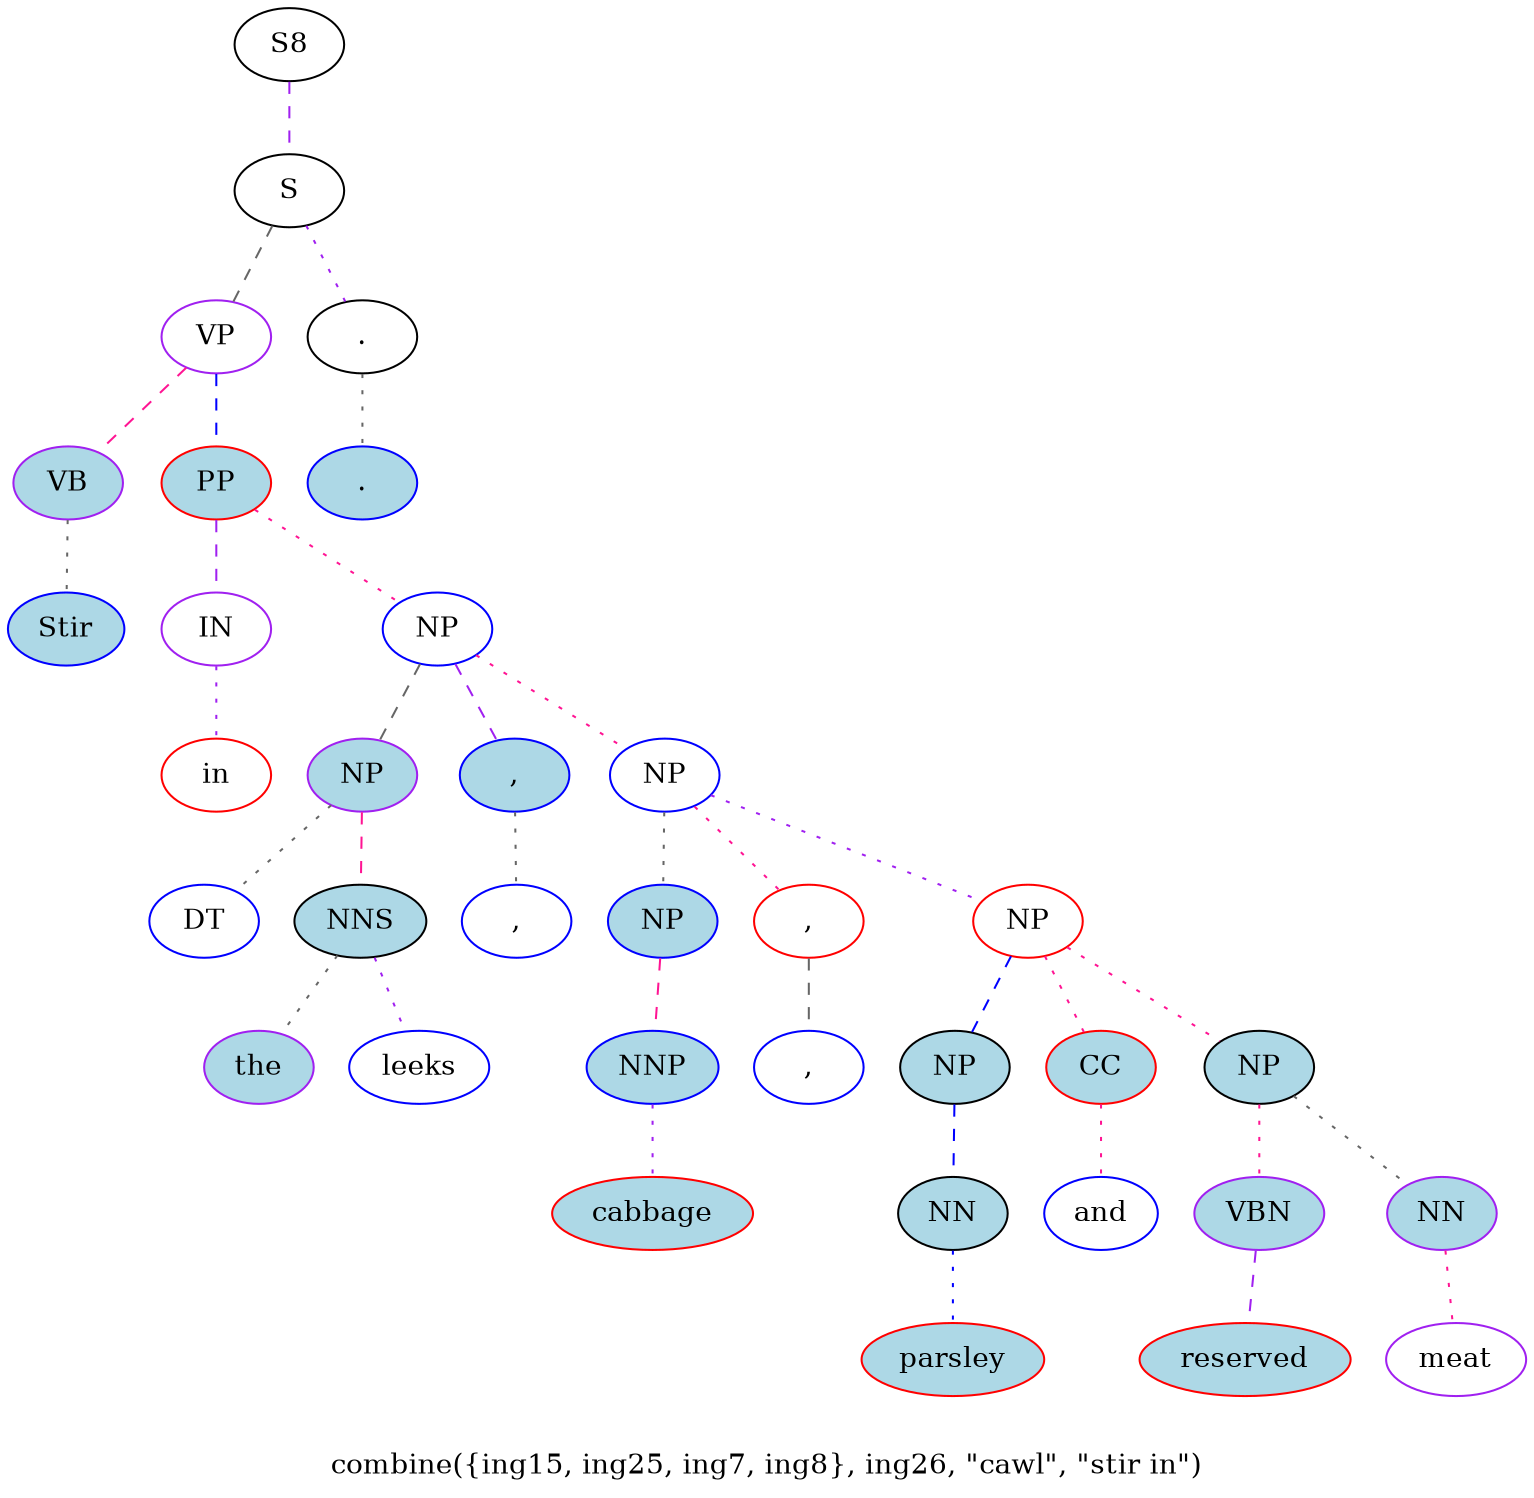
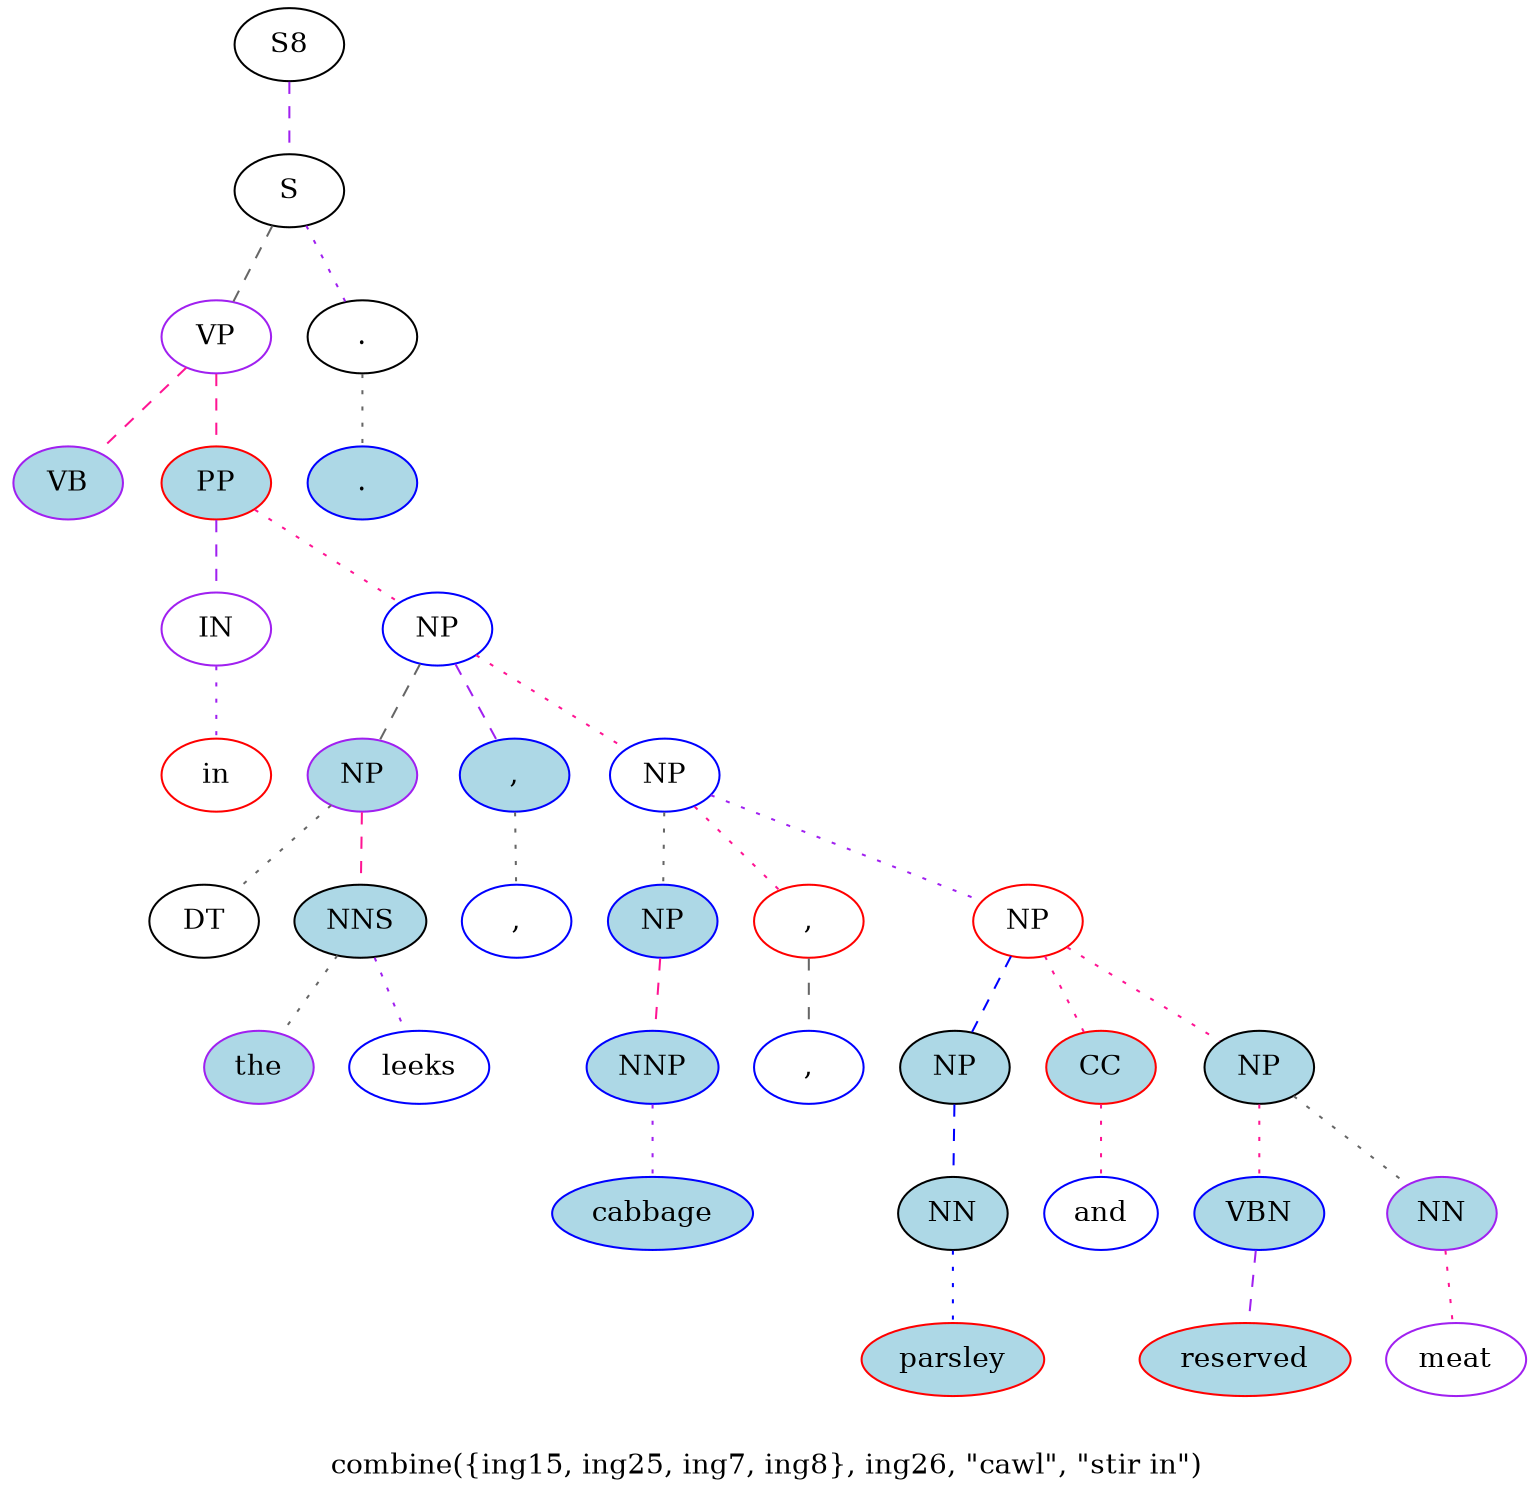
(216, 410) -> (216, 410)
(66, 629) -> none
(204, 921) -> (204, 921)
(653, 1213) -> (653, 1213)
(1259, 1213) -> (1259, 1213)
